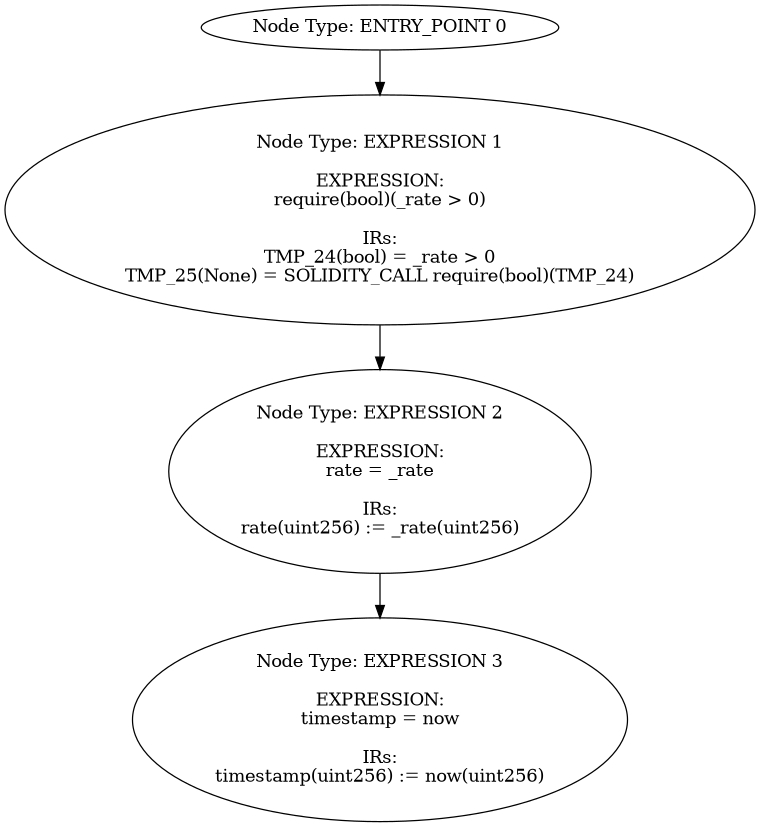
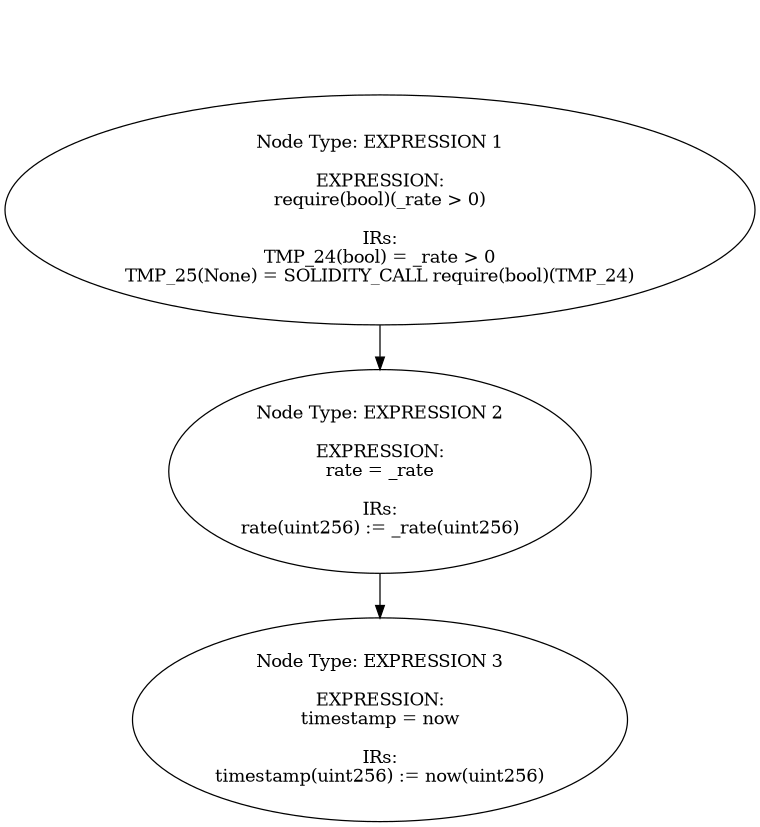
(380, 28) -> none
